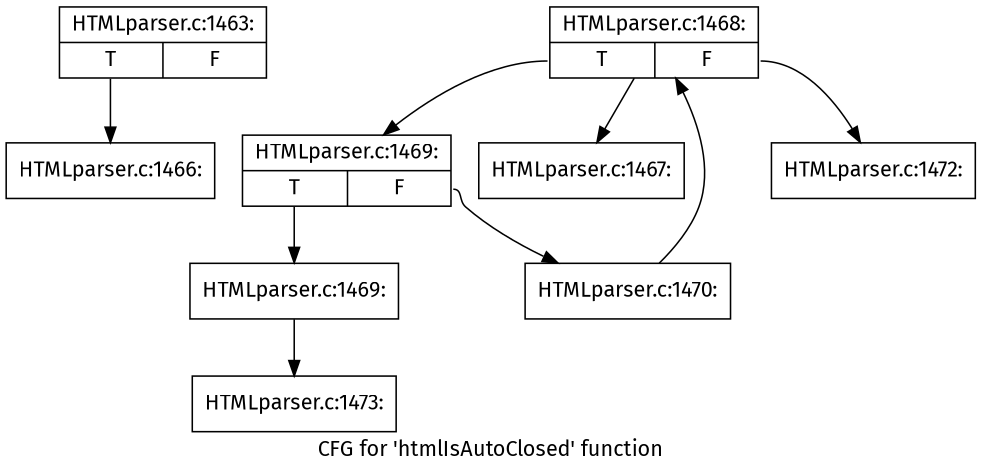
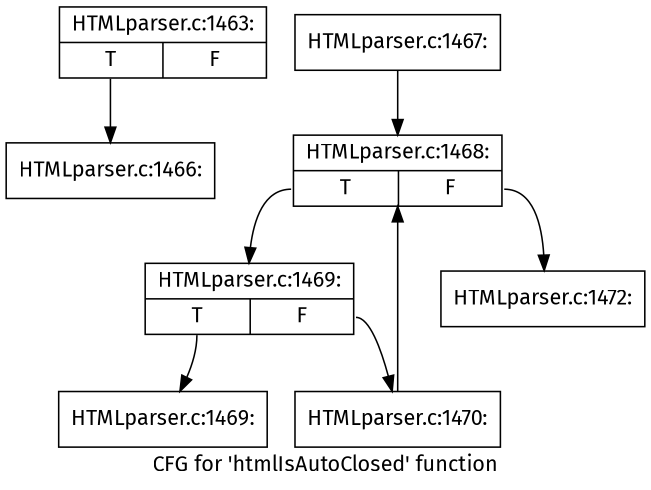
(620, 104) -> (398, 95)
(294, 404) -> none
